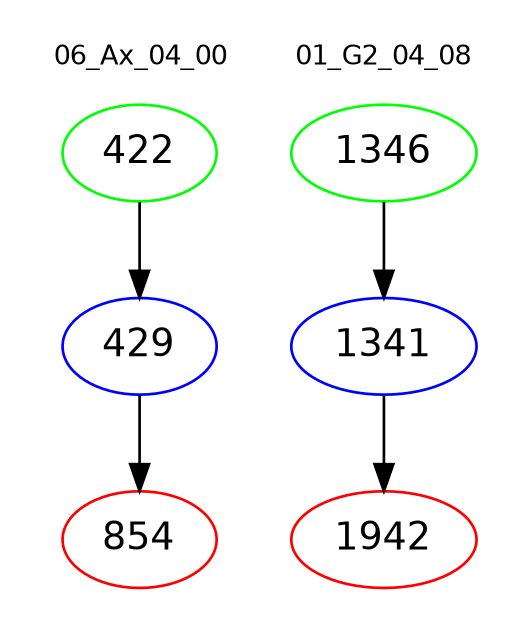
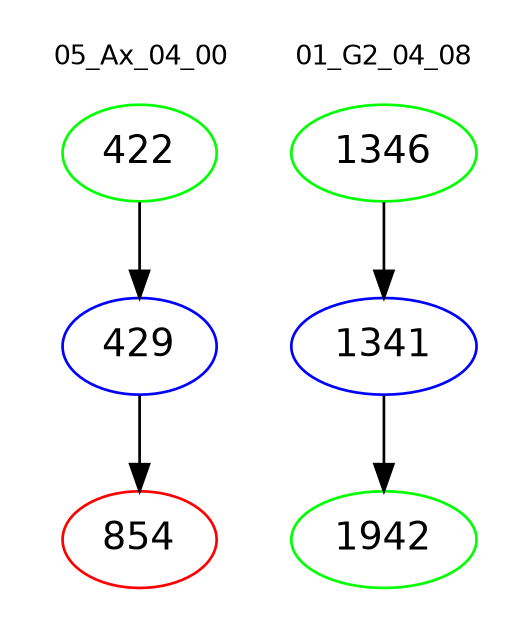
(141, 58) -> (141, 58)
(384, 540) -> (384, 540)
